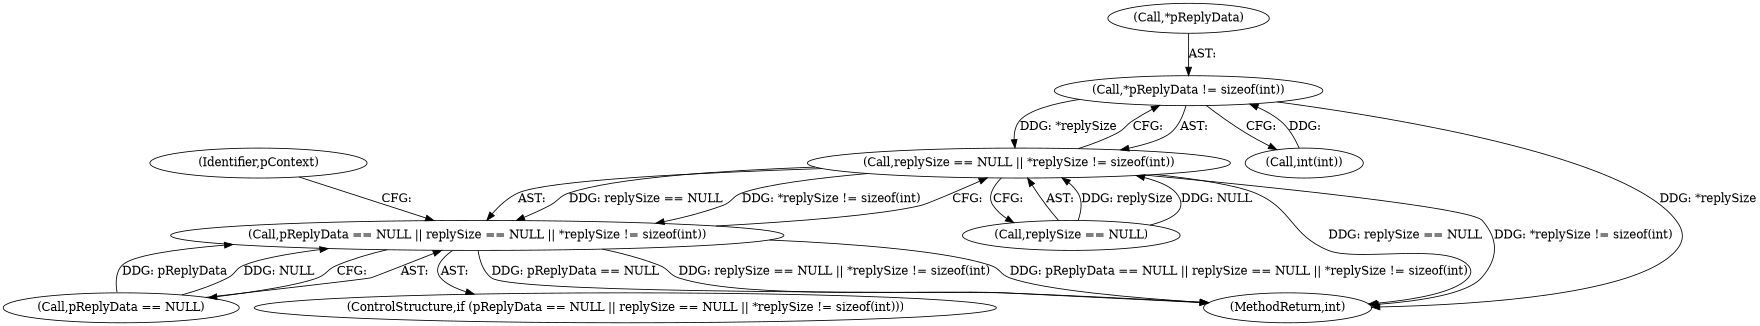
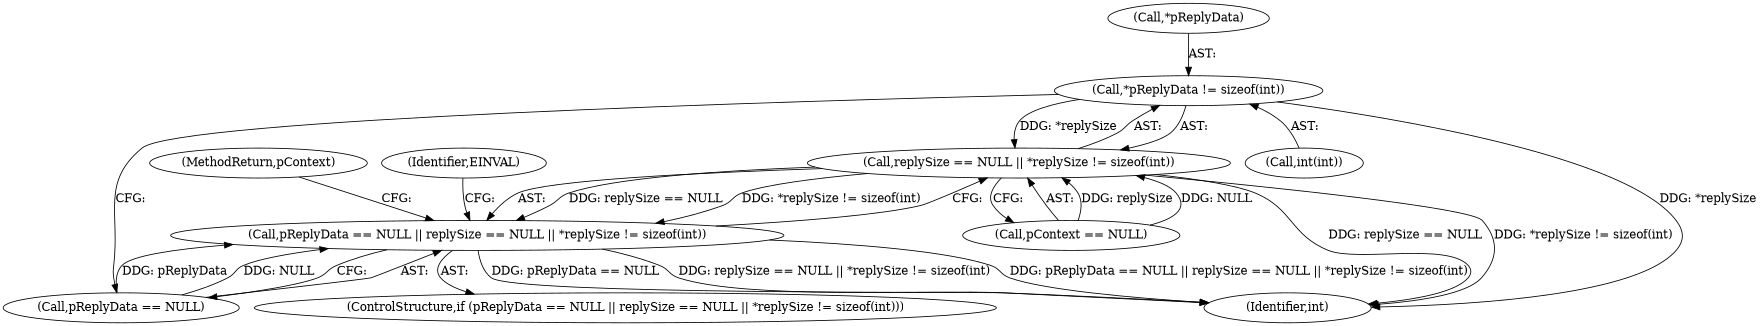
(1150, 127) -> (1150, 127)
(1237, 127) -> (527, 112)
(1307, 127) -> (1307, 127)
(258, 163) -> (258, 163)
none -> (464, 163)
(1071, 235) -> (1071, 235)
(1288, 308) -> (1288, 308)
